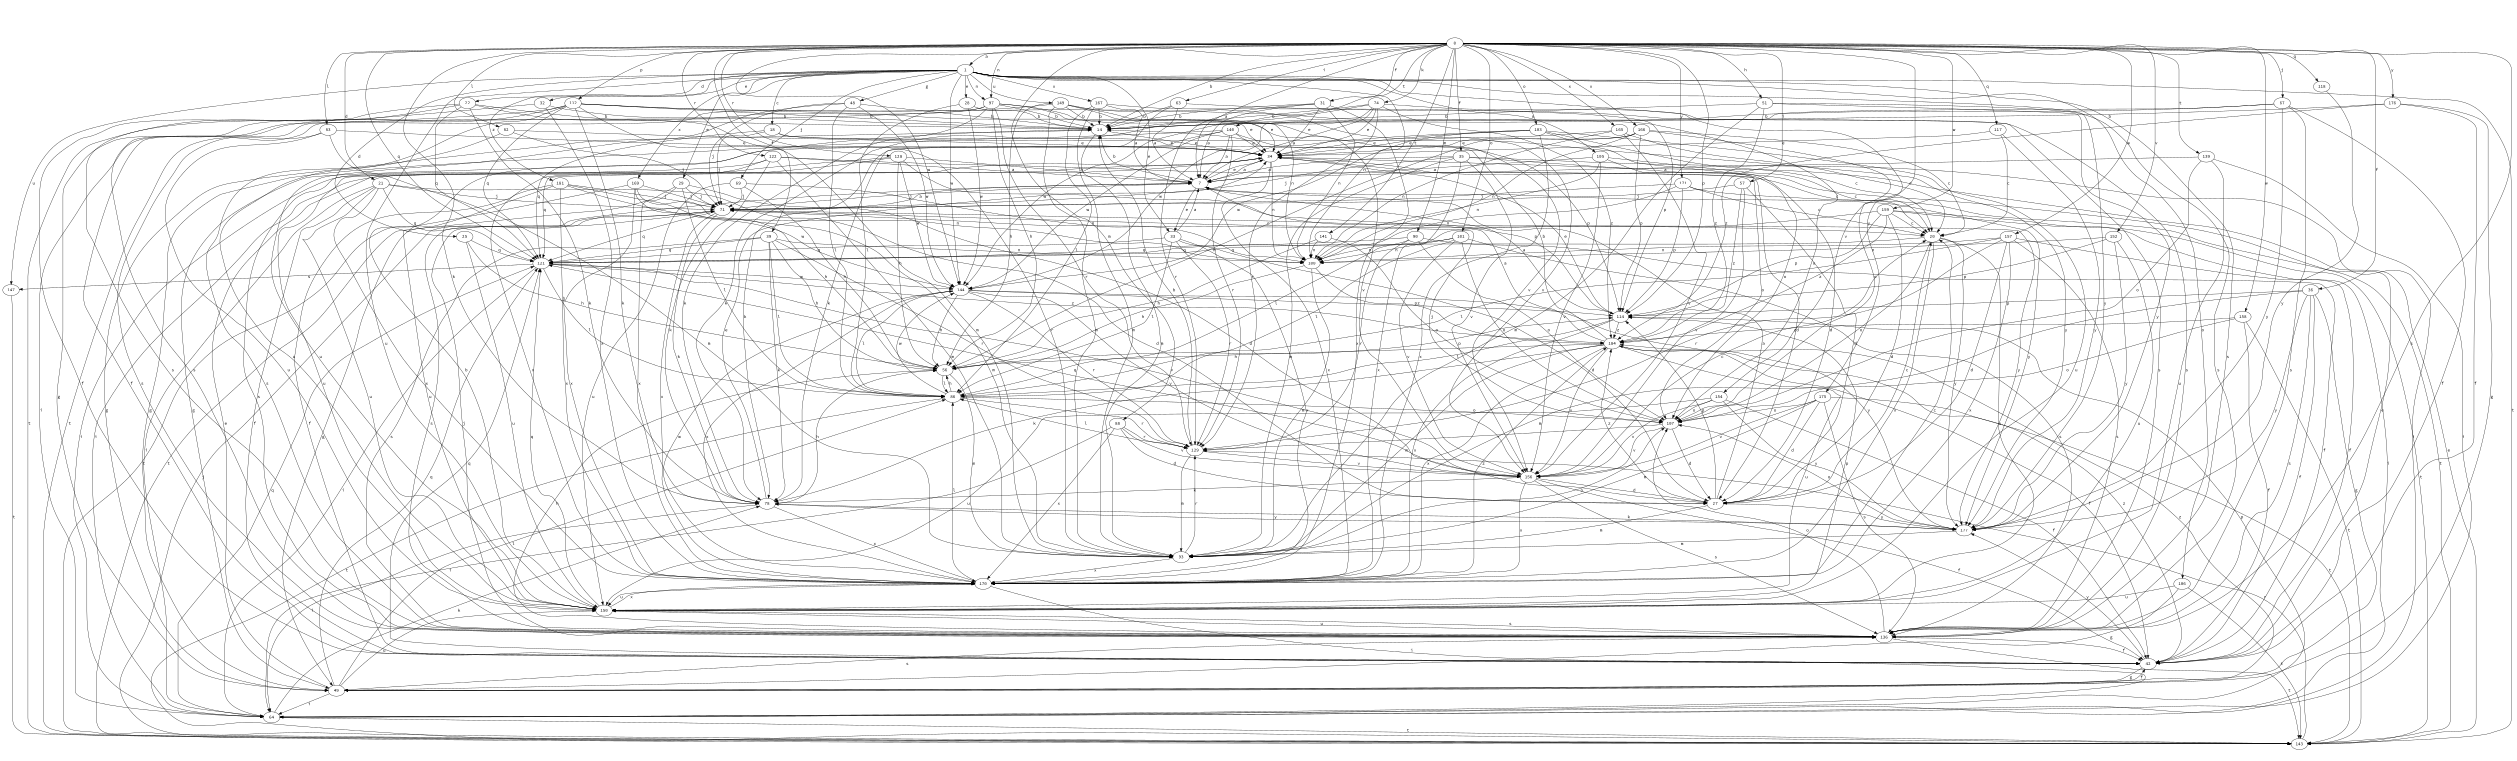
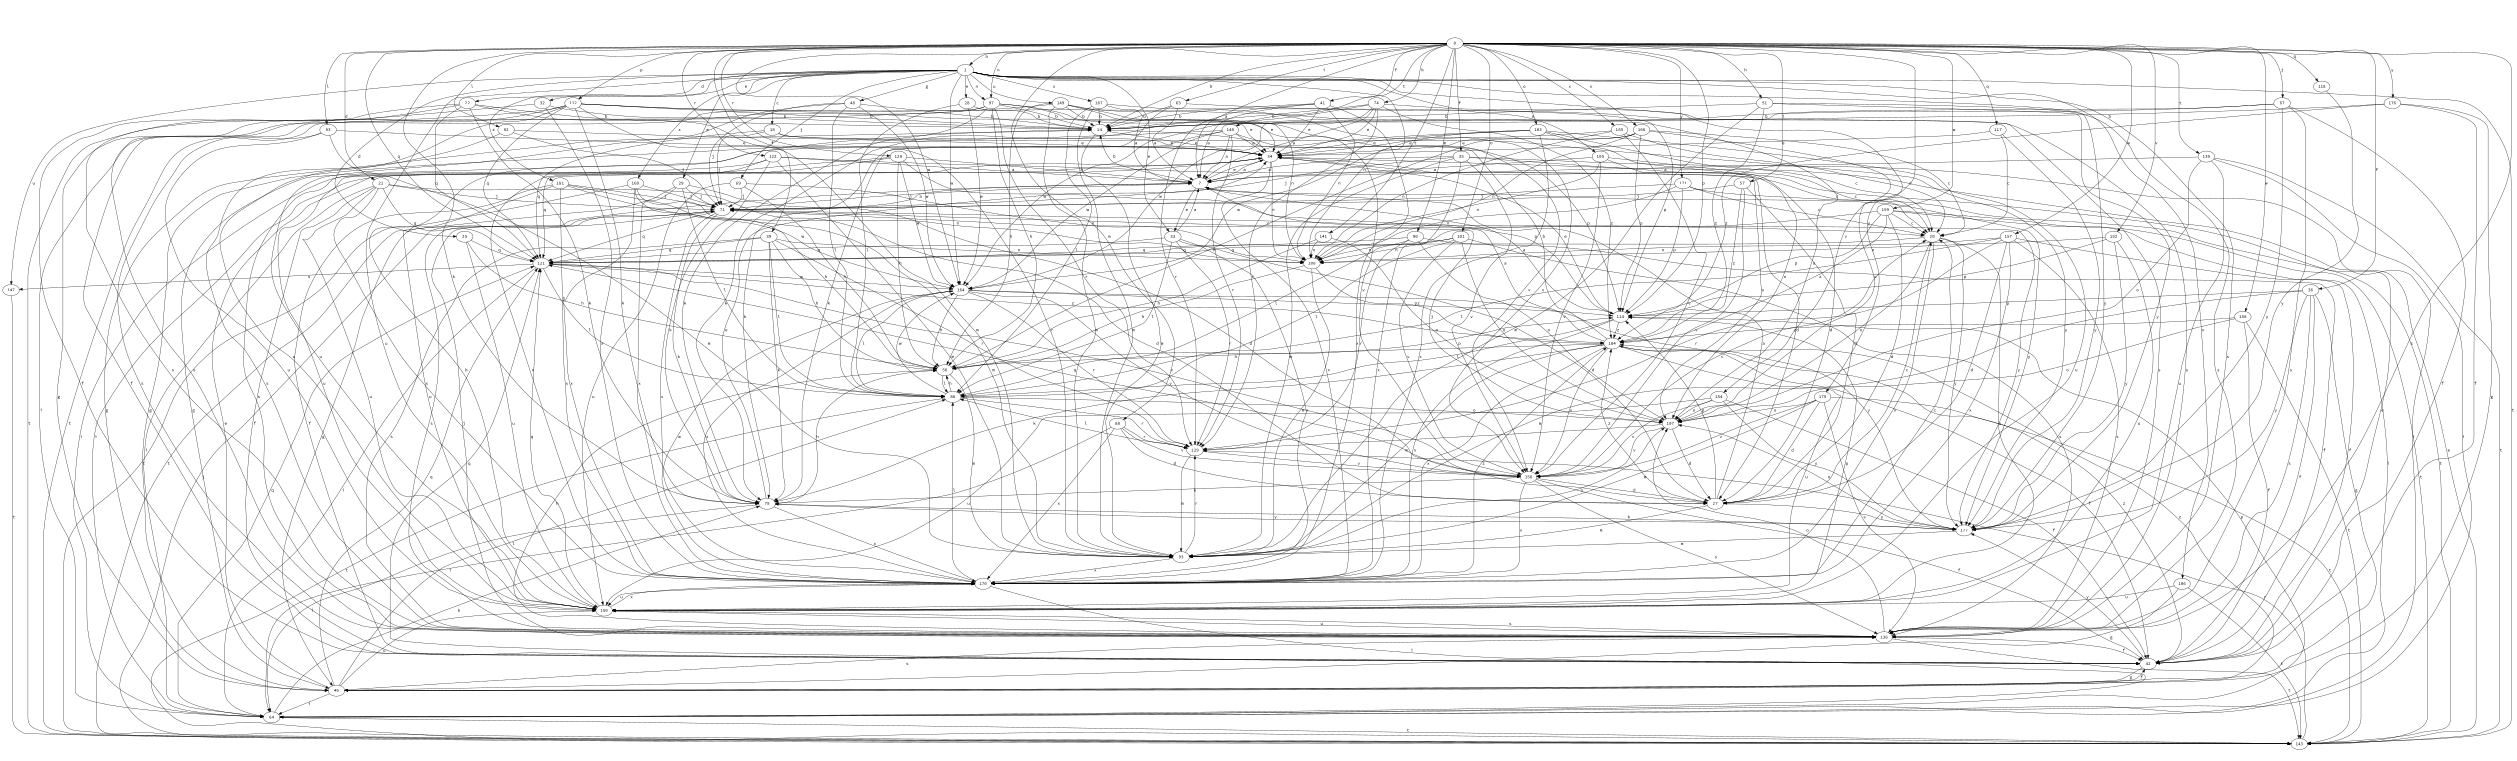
(1323, 103) -> (1323, 103)
(1166, 286) -> none
(961, 290) -> (961, 290)
none -> (2500, 459)
